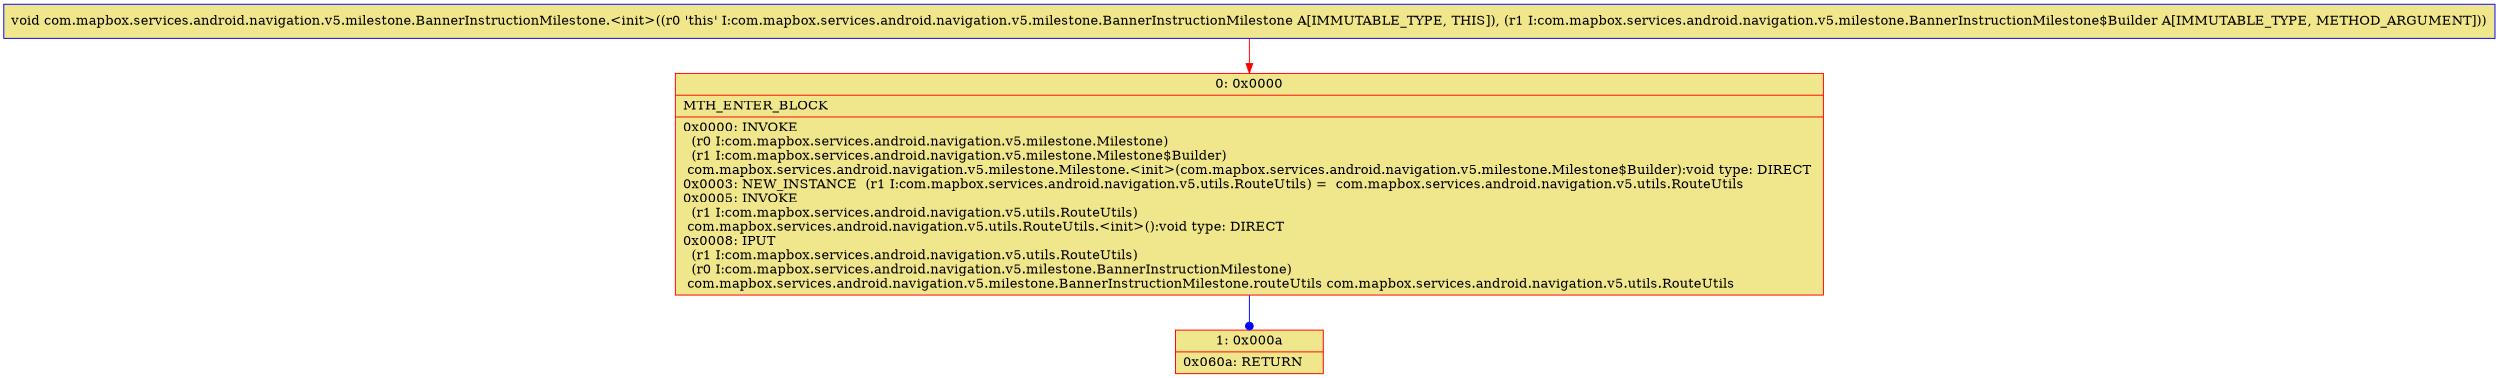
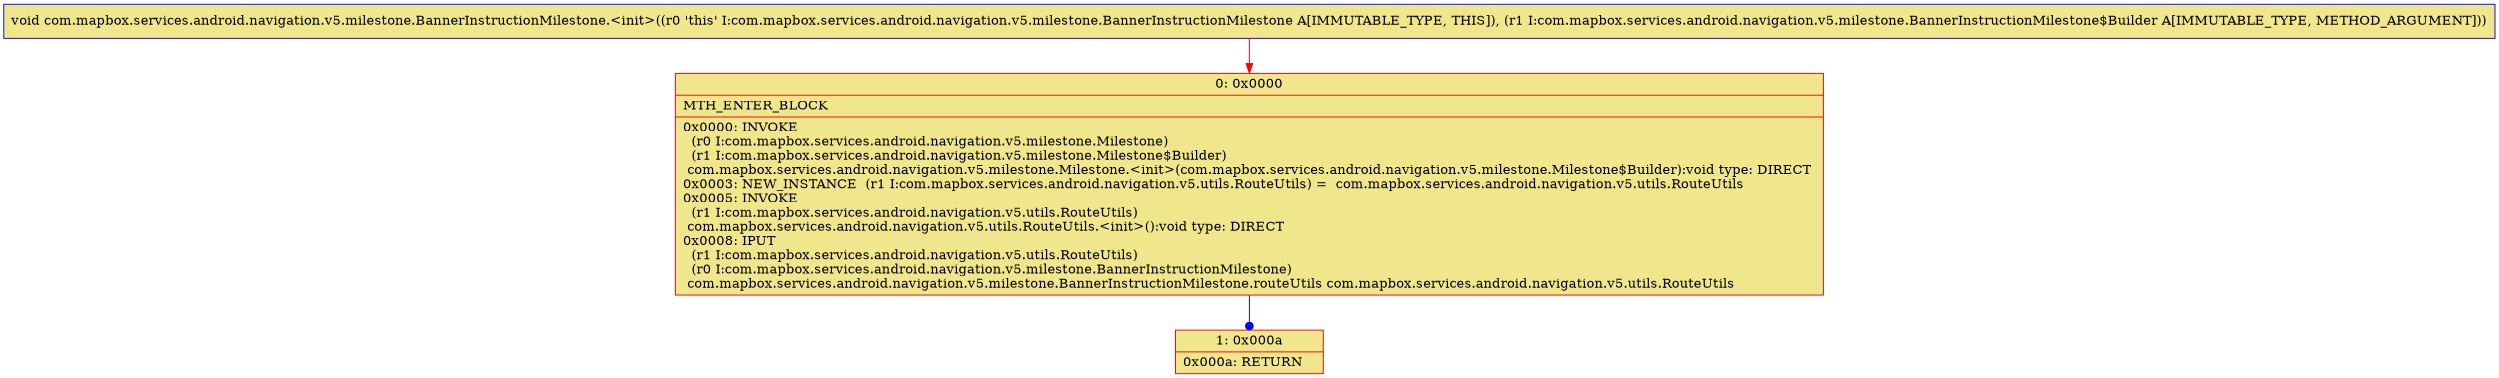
(1249, 362) -> (1249, 362)
